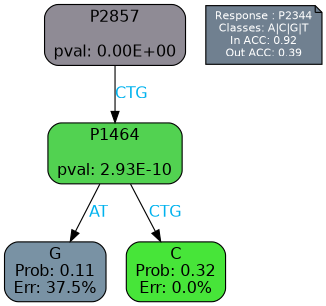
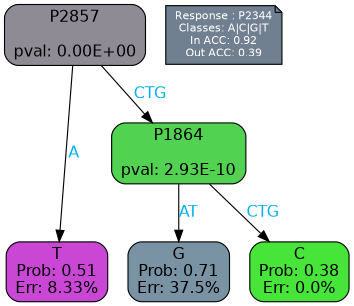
(115, 153) -> (179, 153)
(55, 272) -> (179, 272)
none -> (57, 272)
(176, 272) -> (299, 272)
